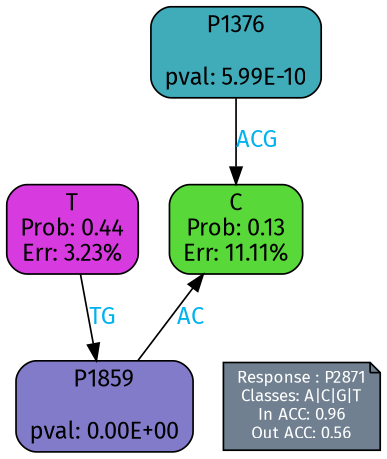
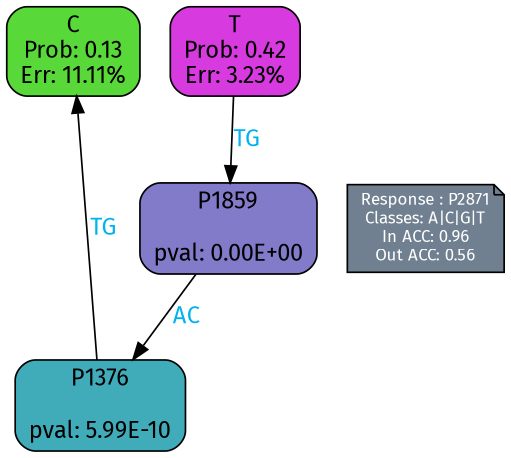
(257, 141) -> (104, 228)
(73, 229) -> (235, 51)
(165, 324) -> (170, 310)
